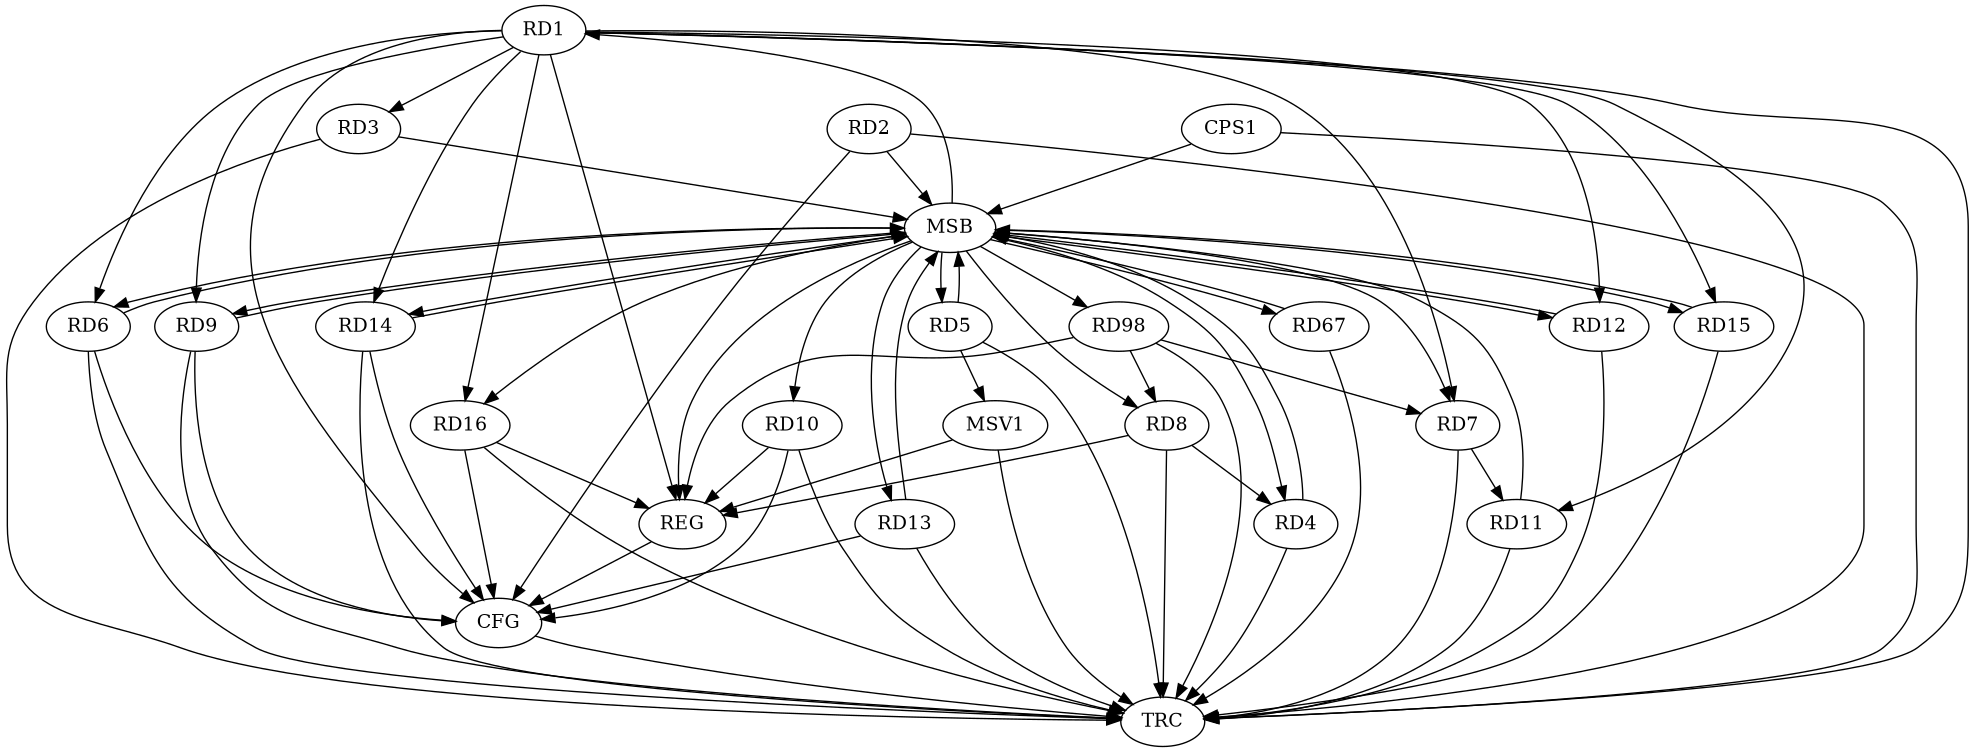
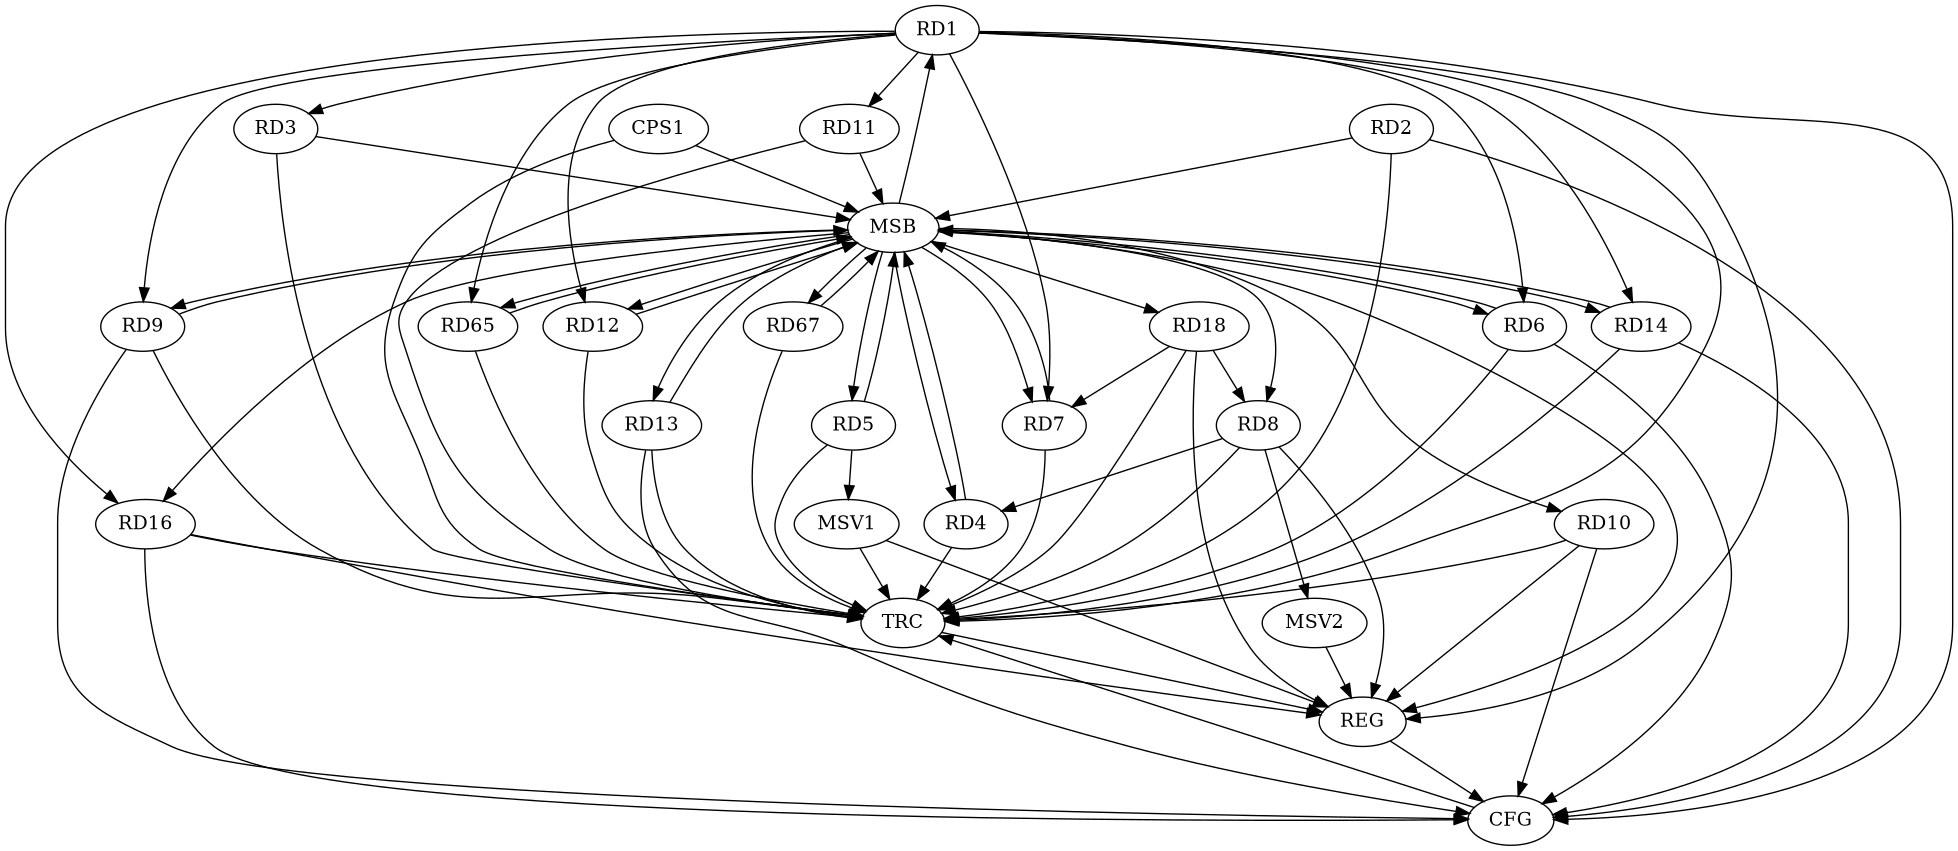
(1119, 327) -> (1199, 327)
(1724, 327) -> (468, 327)
(1483, 469) -> (1019, 309)
none -> (1315, 623)
none -> (1125, 671)
